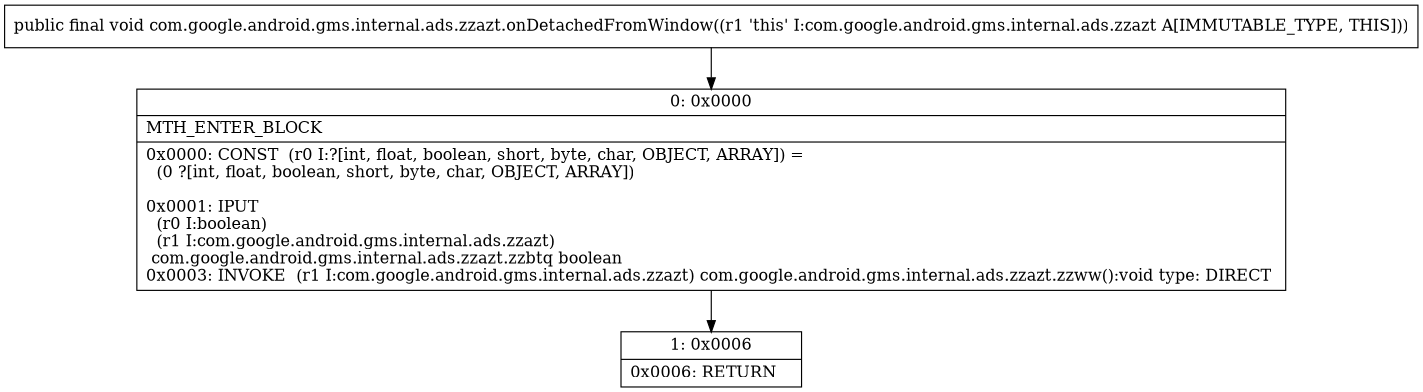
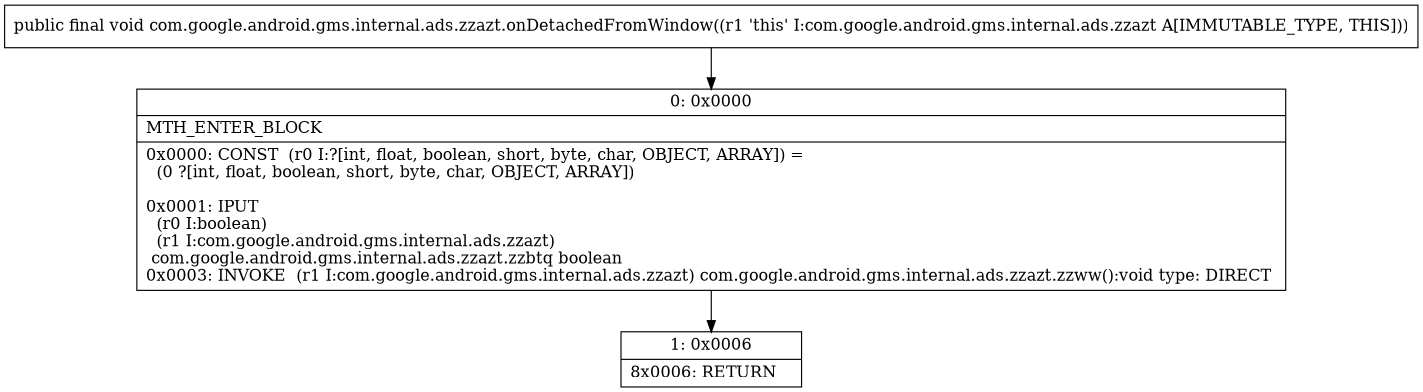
(711, 373) -> (711, 373)
